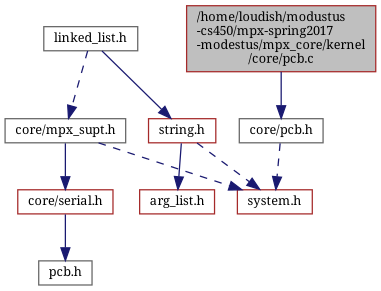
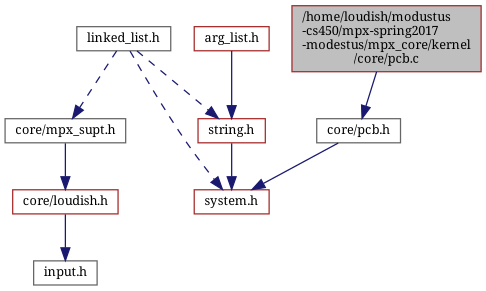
(132, 80) -> (173, 81)
(180, 160) -> (232, 78)
(279, 160) -> (301, 163)
(223, 162) -> (232, 160)
(164, 164) -> (170, 117)
(65, 202) -> (65, 202)
(65, 273) -> (65, 273)
